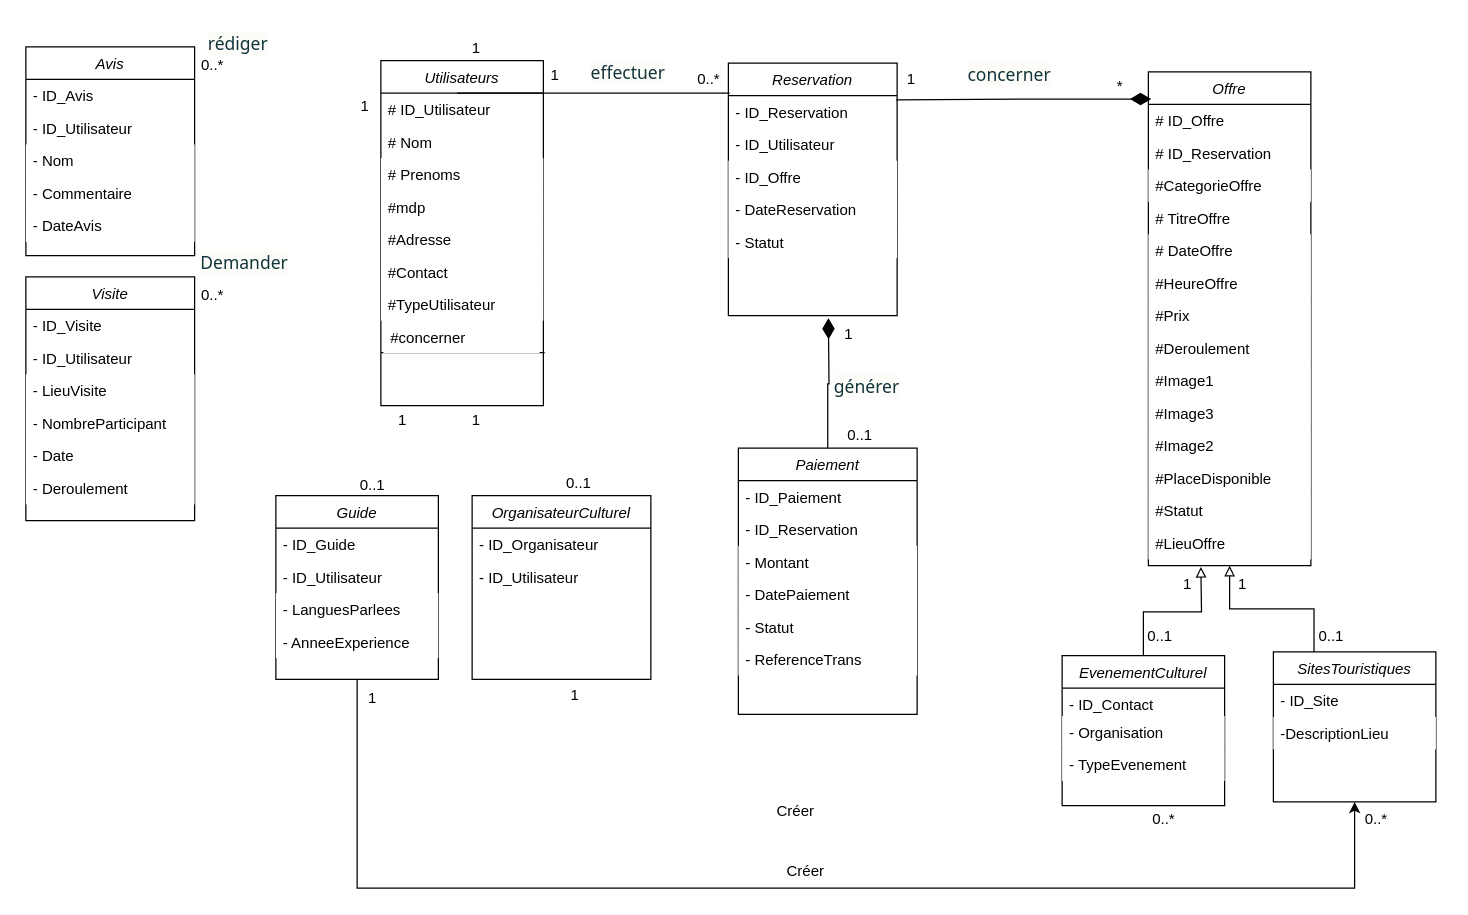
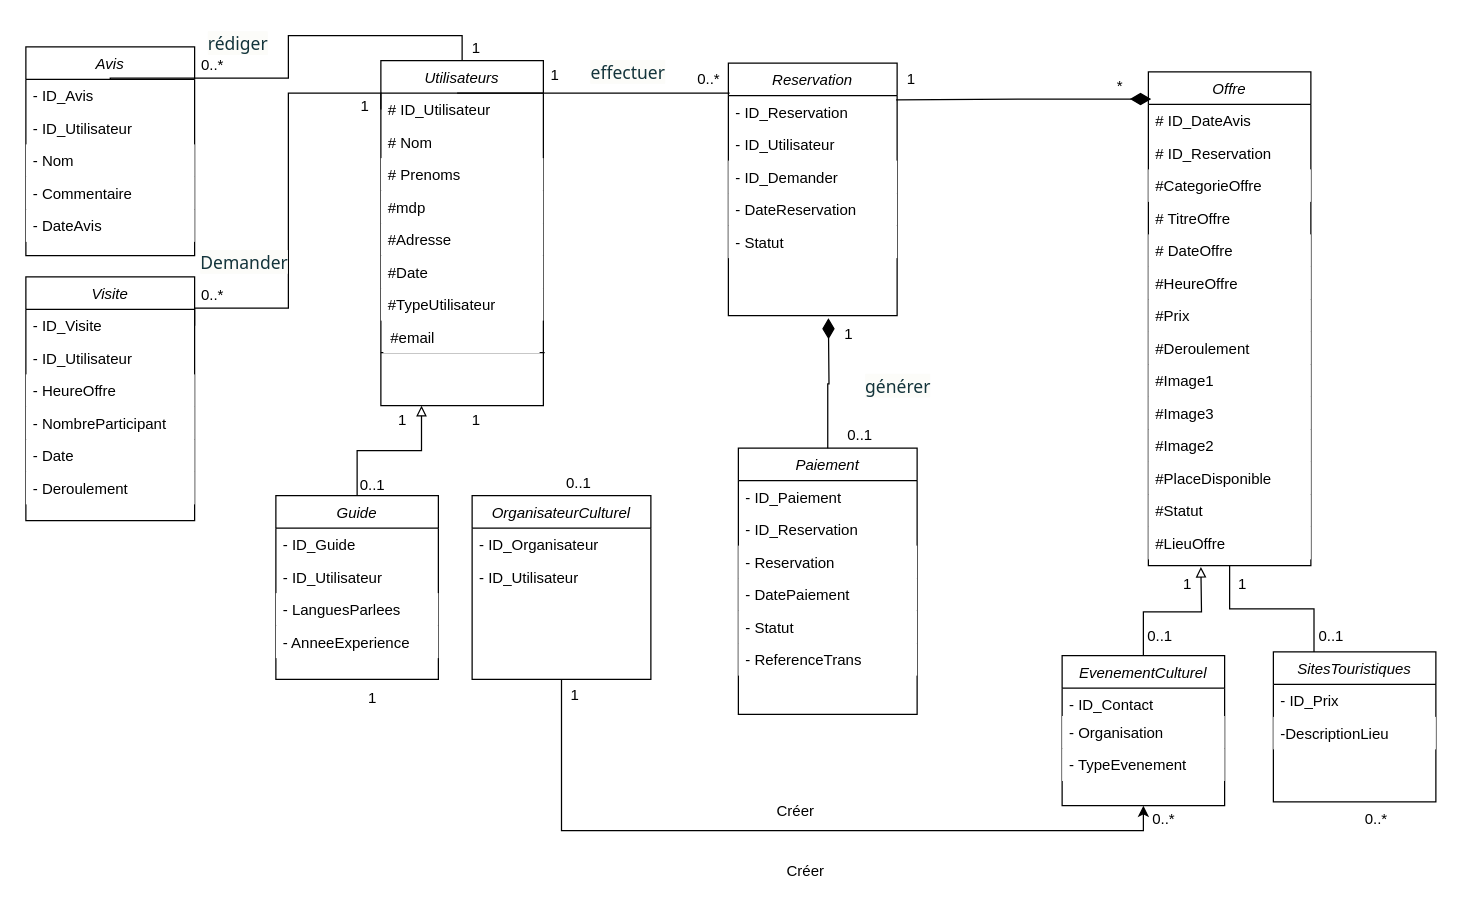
none -> (288, 48)
(1009, 76) -> none
(1195, 121) -> (1206, 121)
(775, 178) -> (788, 178)
none -> (288, 203)
(421, 273) -> (409, 273)
(432, 338) -> (411, 338)
(867, 387) -> (898, 387)
(75, 391) -> (81, 391)
none -> (383, 451)
(781, 563) -> (796, 563)
(1229, 577) -> (1229, 573)
(1314, 701) -> (1314, 701)
none -> (787, 831)
(792, 888) -> none
